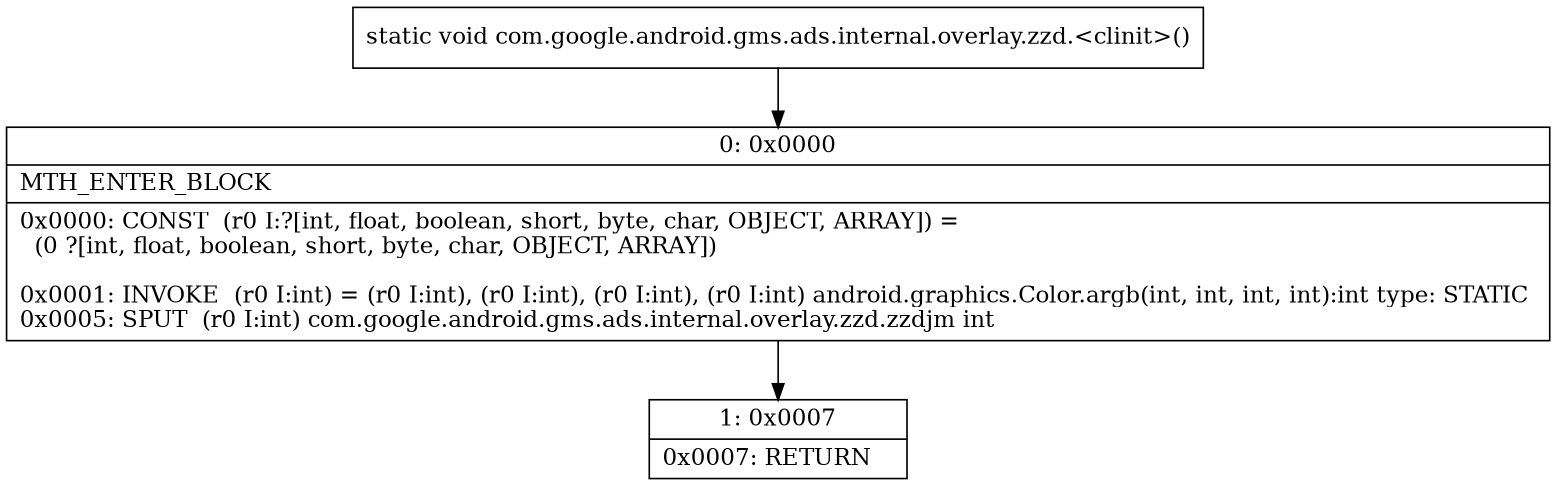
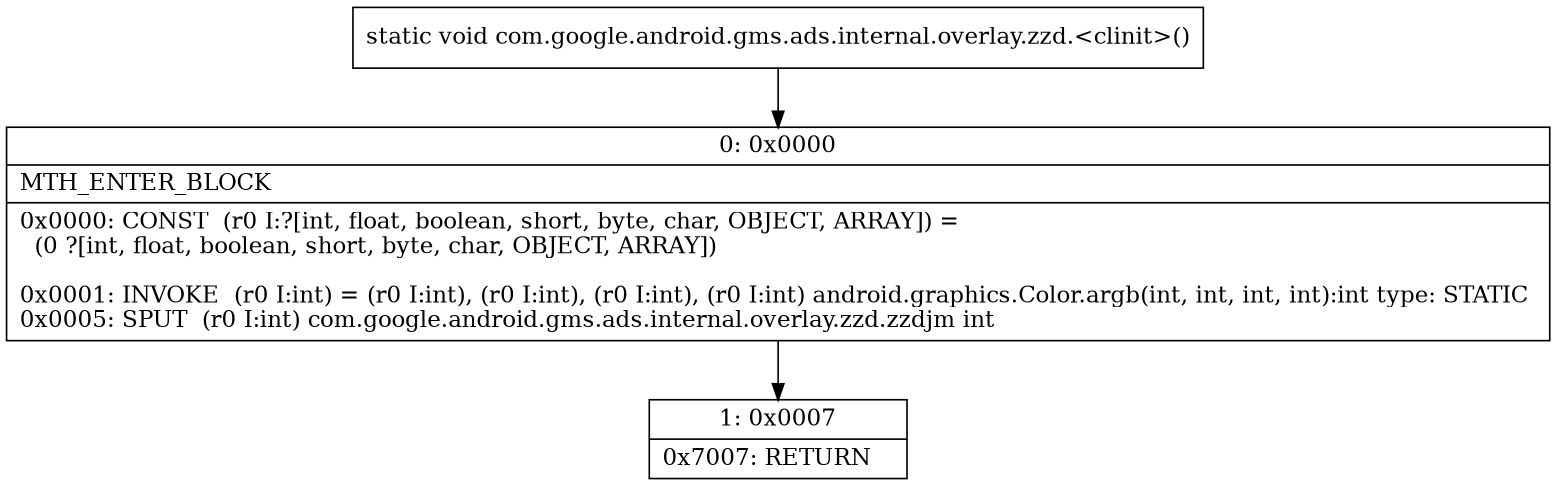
(778, 458) -> (778, 458)
